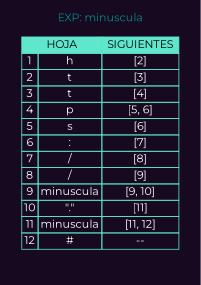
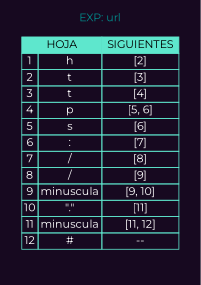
(100, 18) -> (100, 18)
